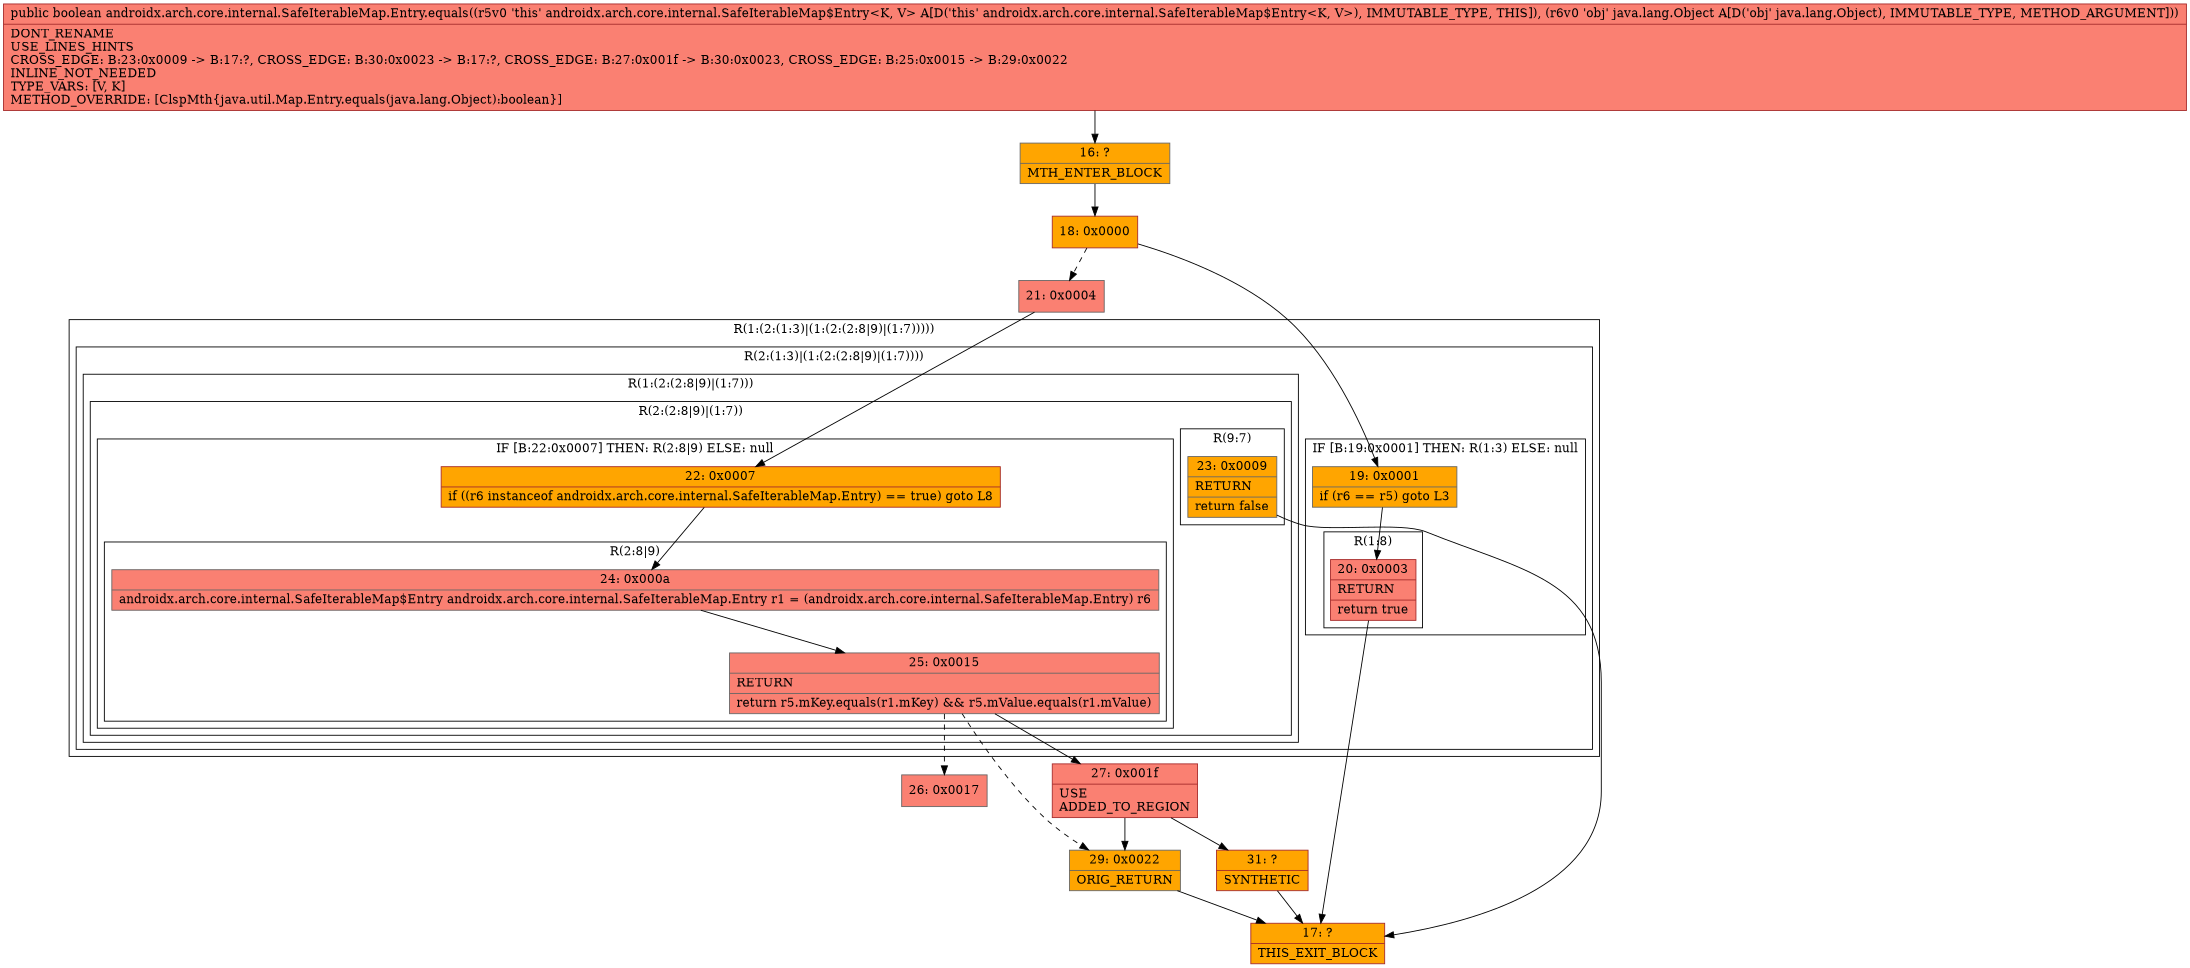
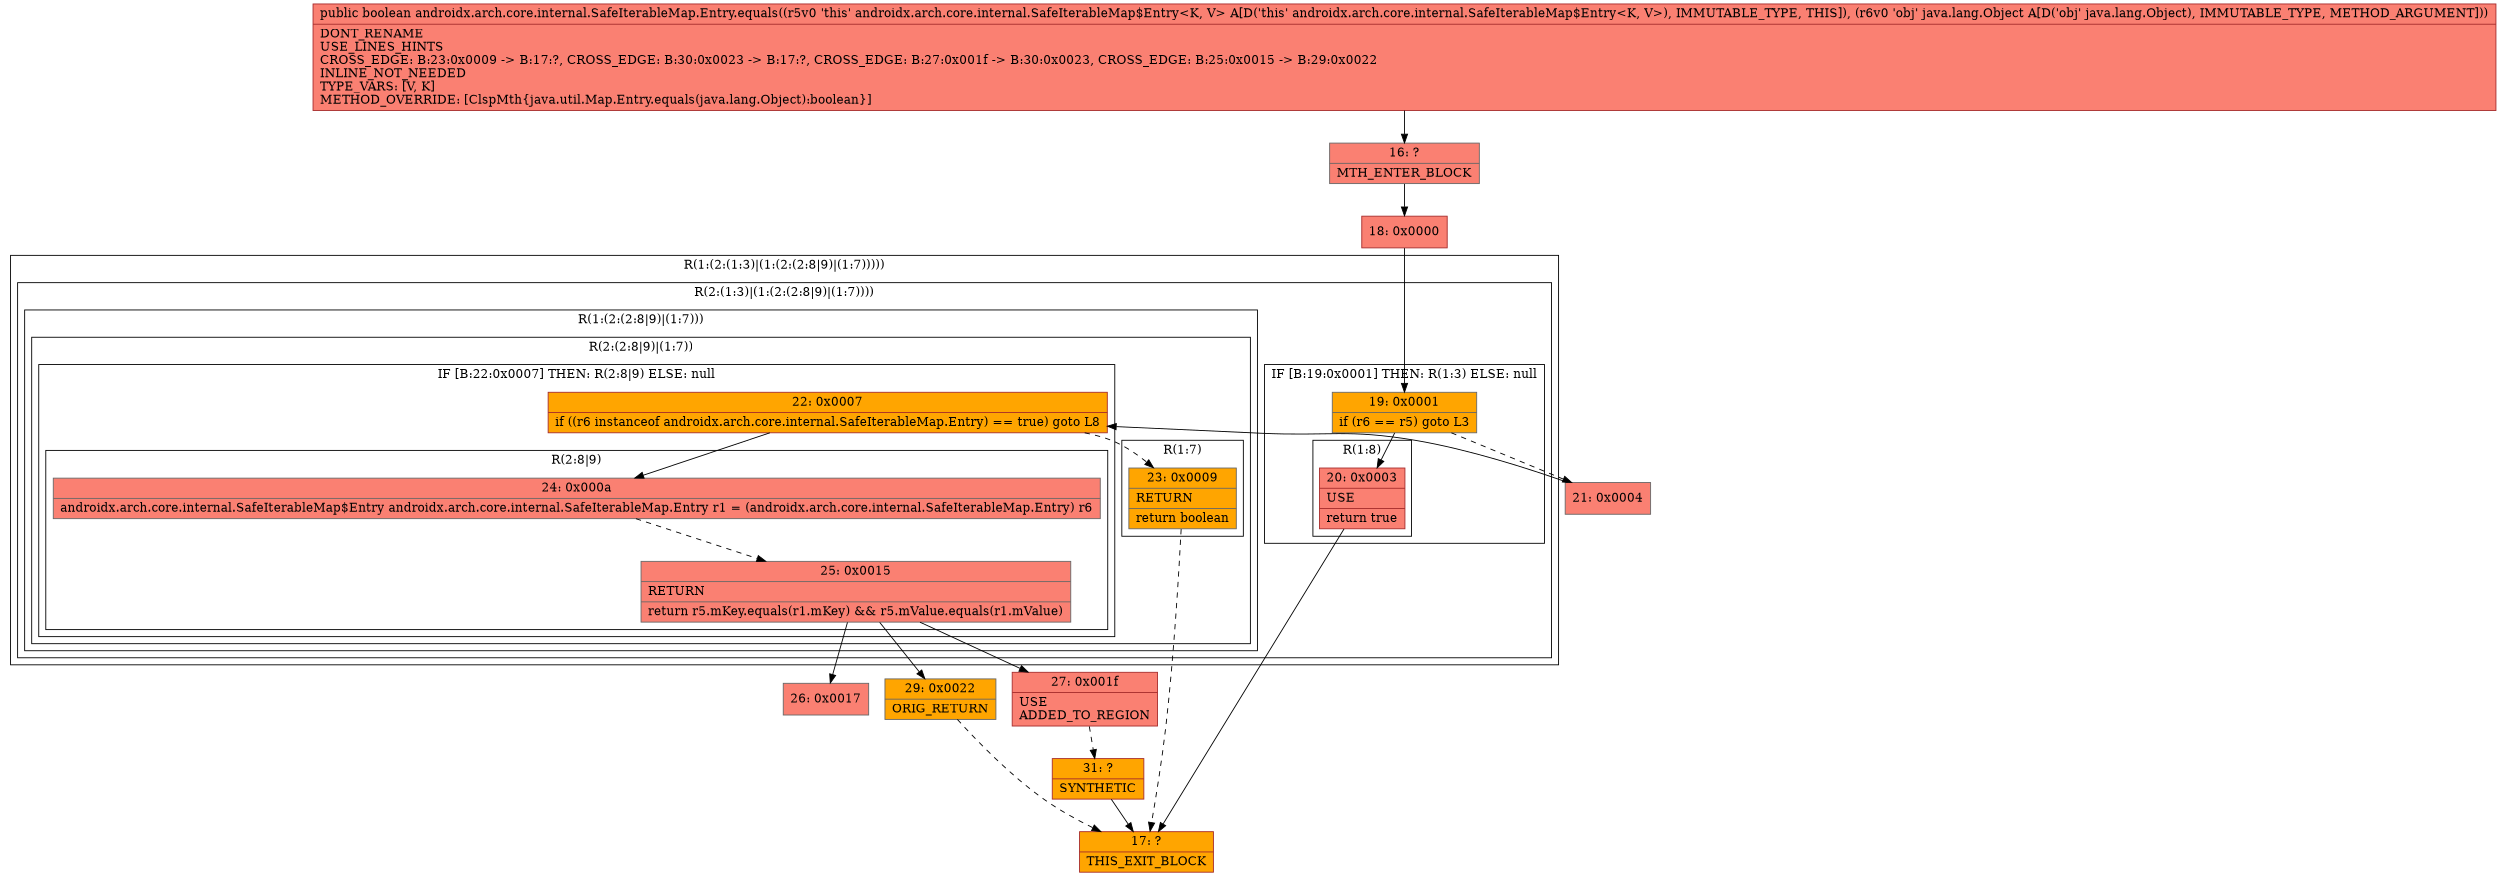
(1095, 163) -> (1404, 163)
(1095, 232) -> (1404, 232)
(1080, 260) -> (1507, 456)
none -> (1108, 439)
(1232, 439) -> (1183, 450)
(1232, 507) -> (1183, 518)
(1366, 590) -> (1341, 498)
(1572, 601) -> (1171, 676)
(768, 630) -> (697, 539)
(944, 740) -> (840, 648)
(1015, 786) -> (899, 647)
(1125, 830) -> none
(1195, 832) -> (1091, 738)
(1217, 905) -> (1020, 780)
